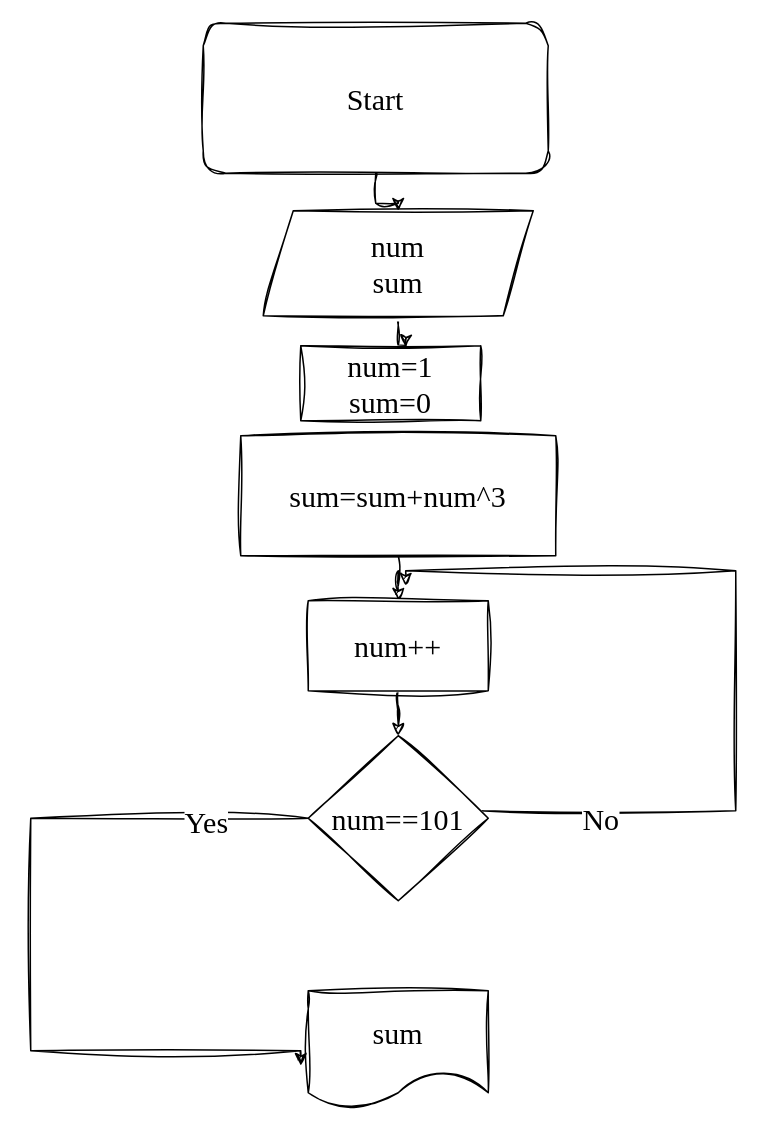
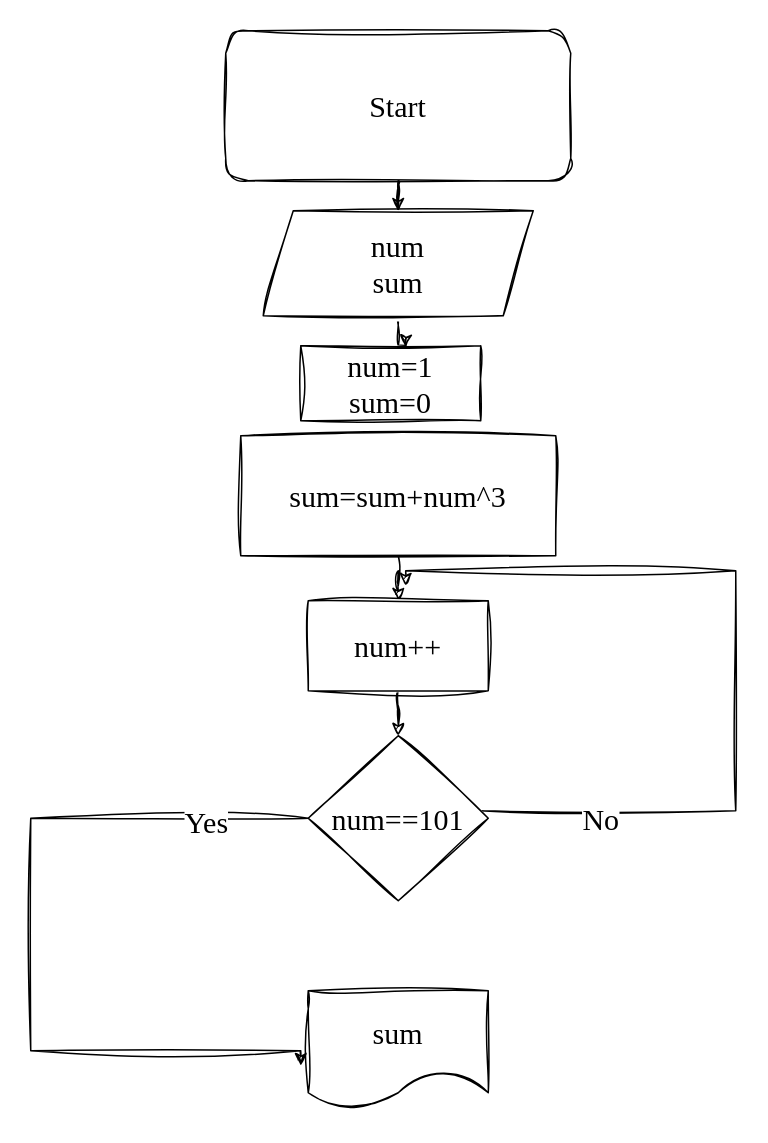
(376, 98) -> (398, 106)
